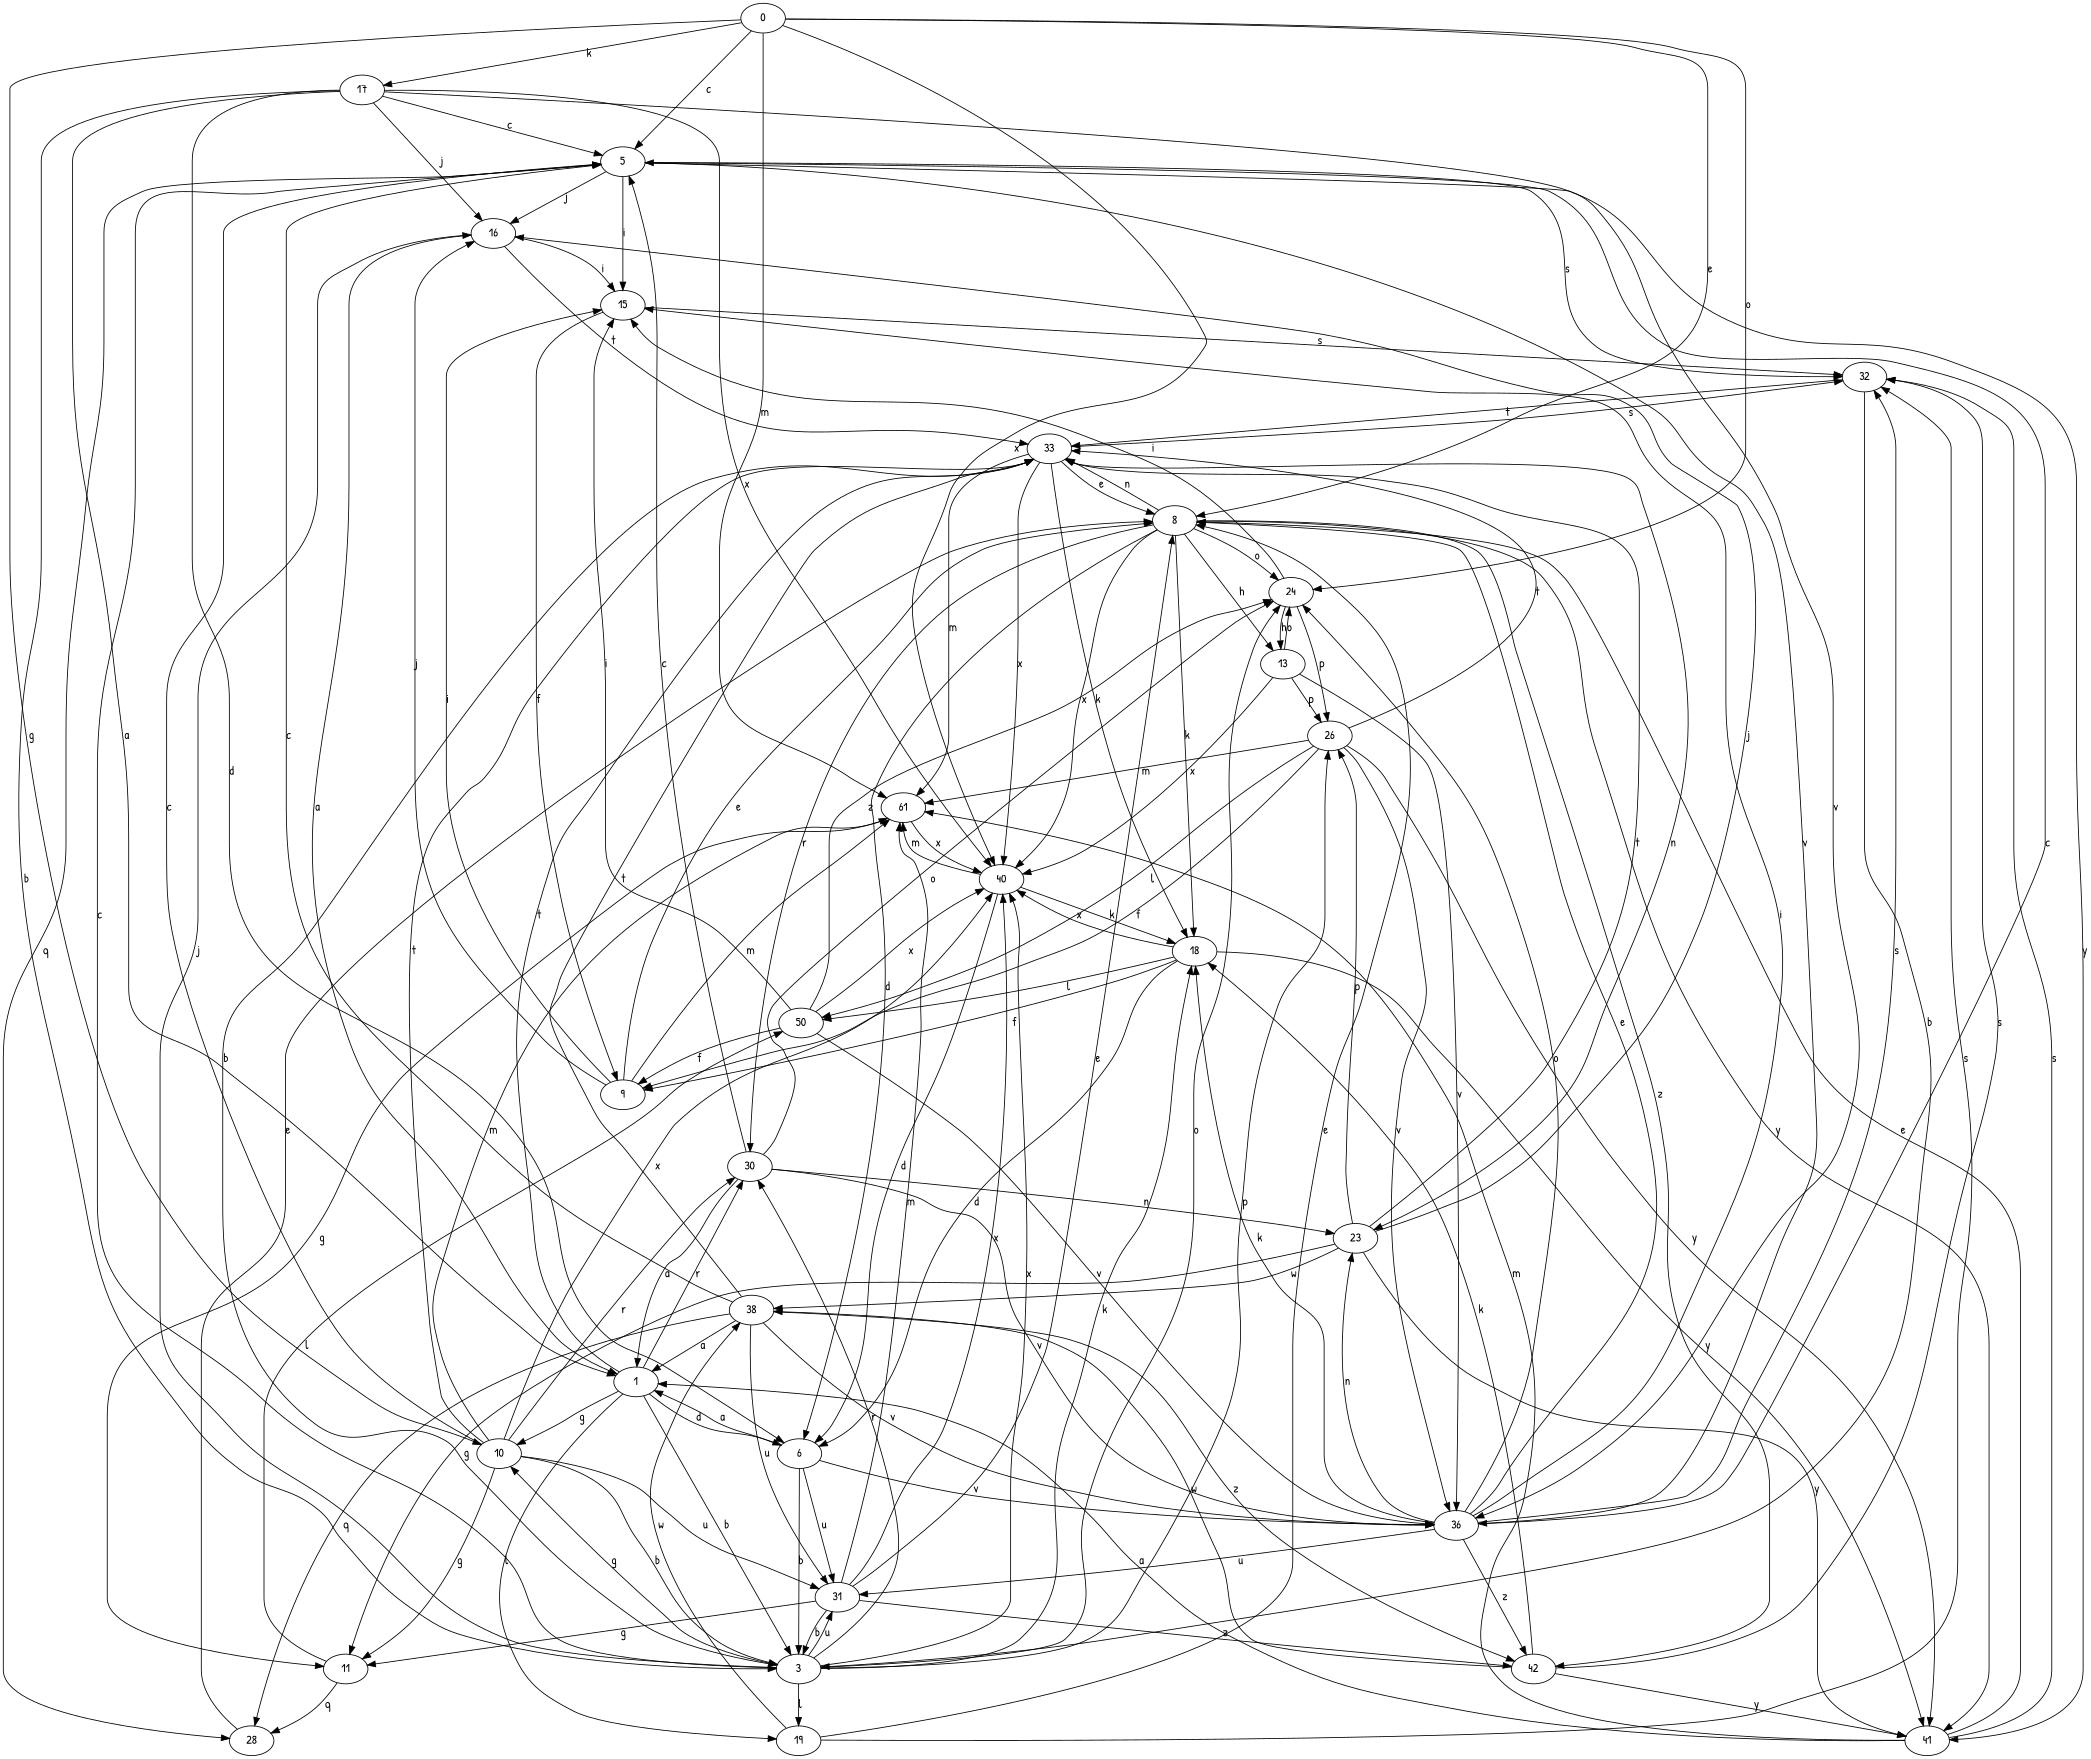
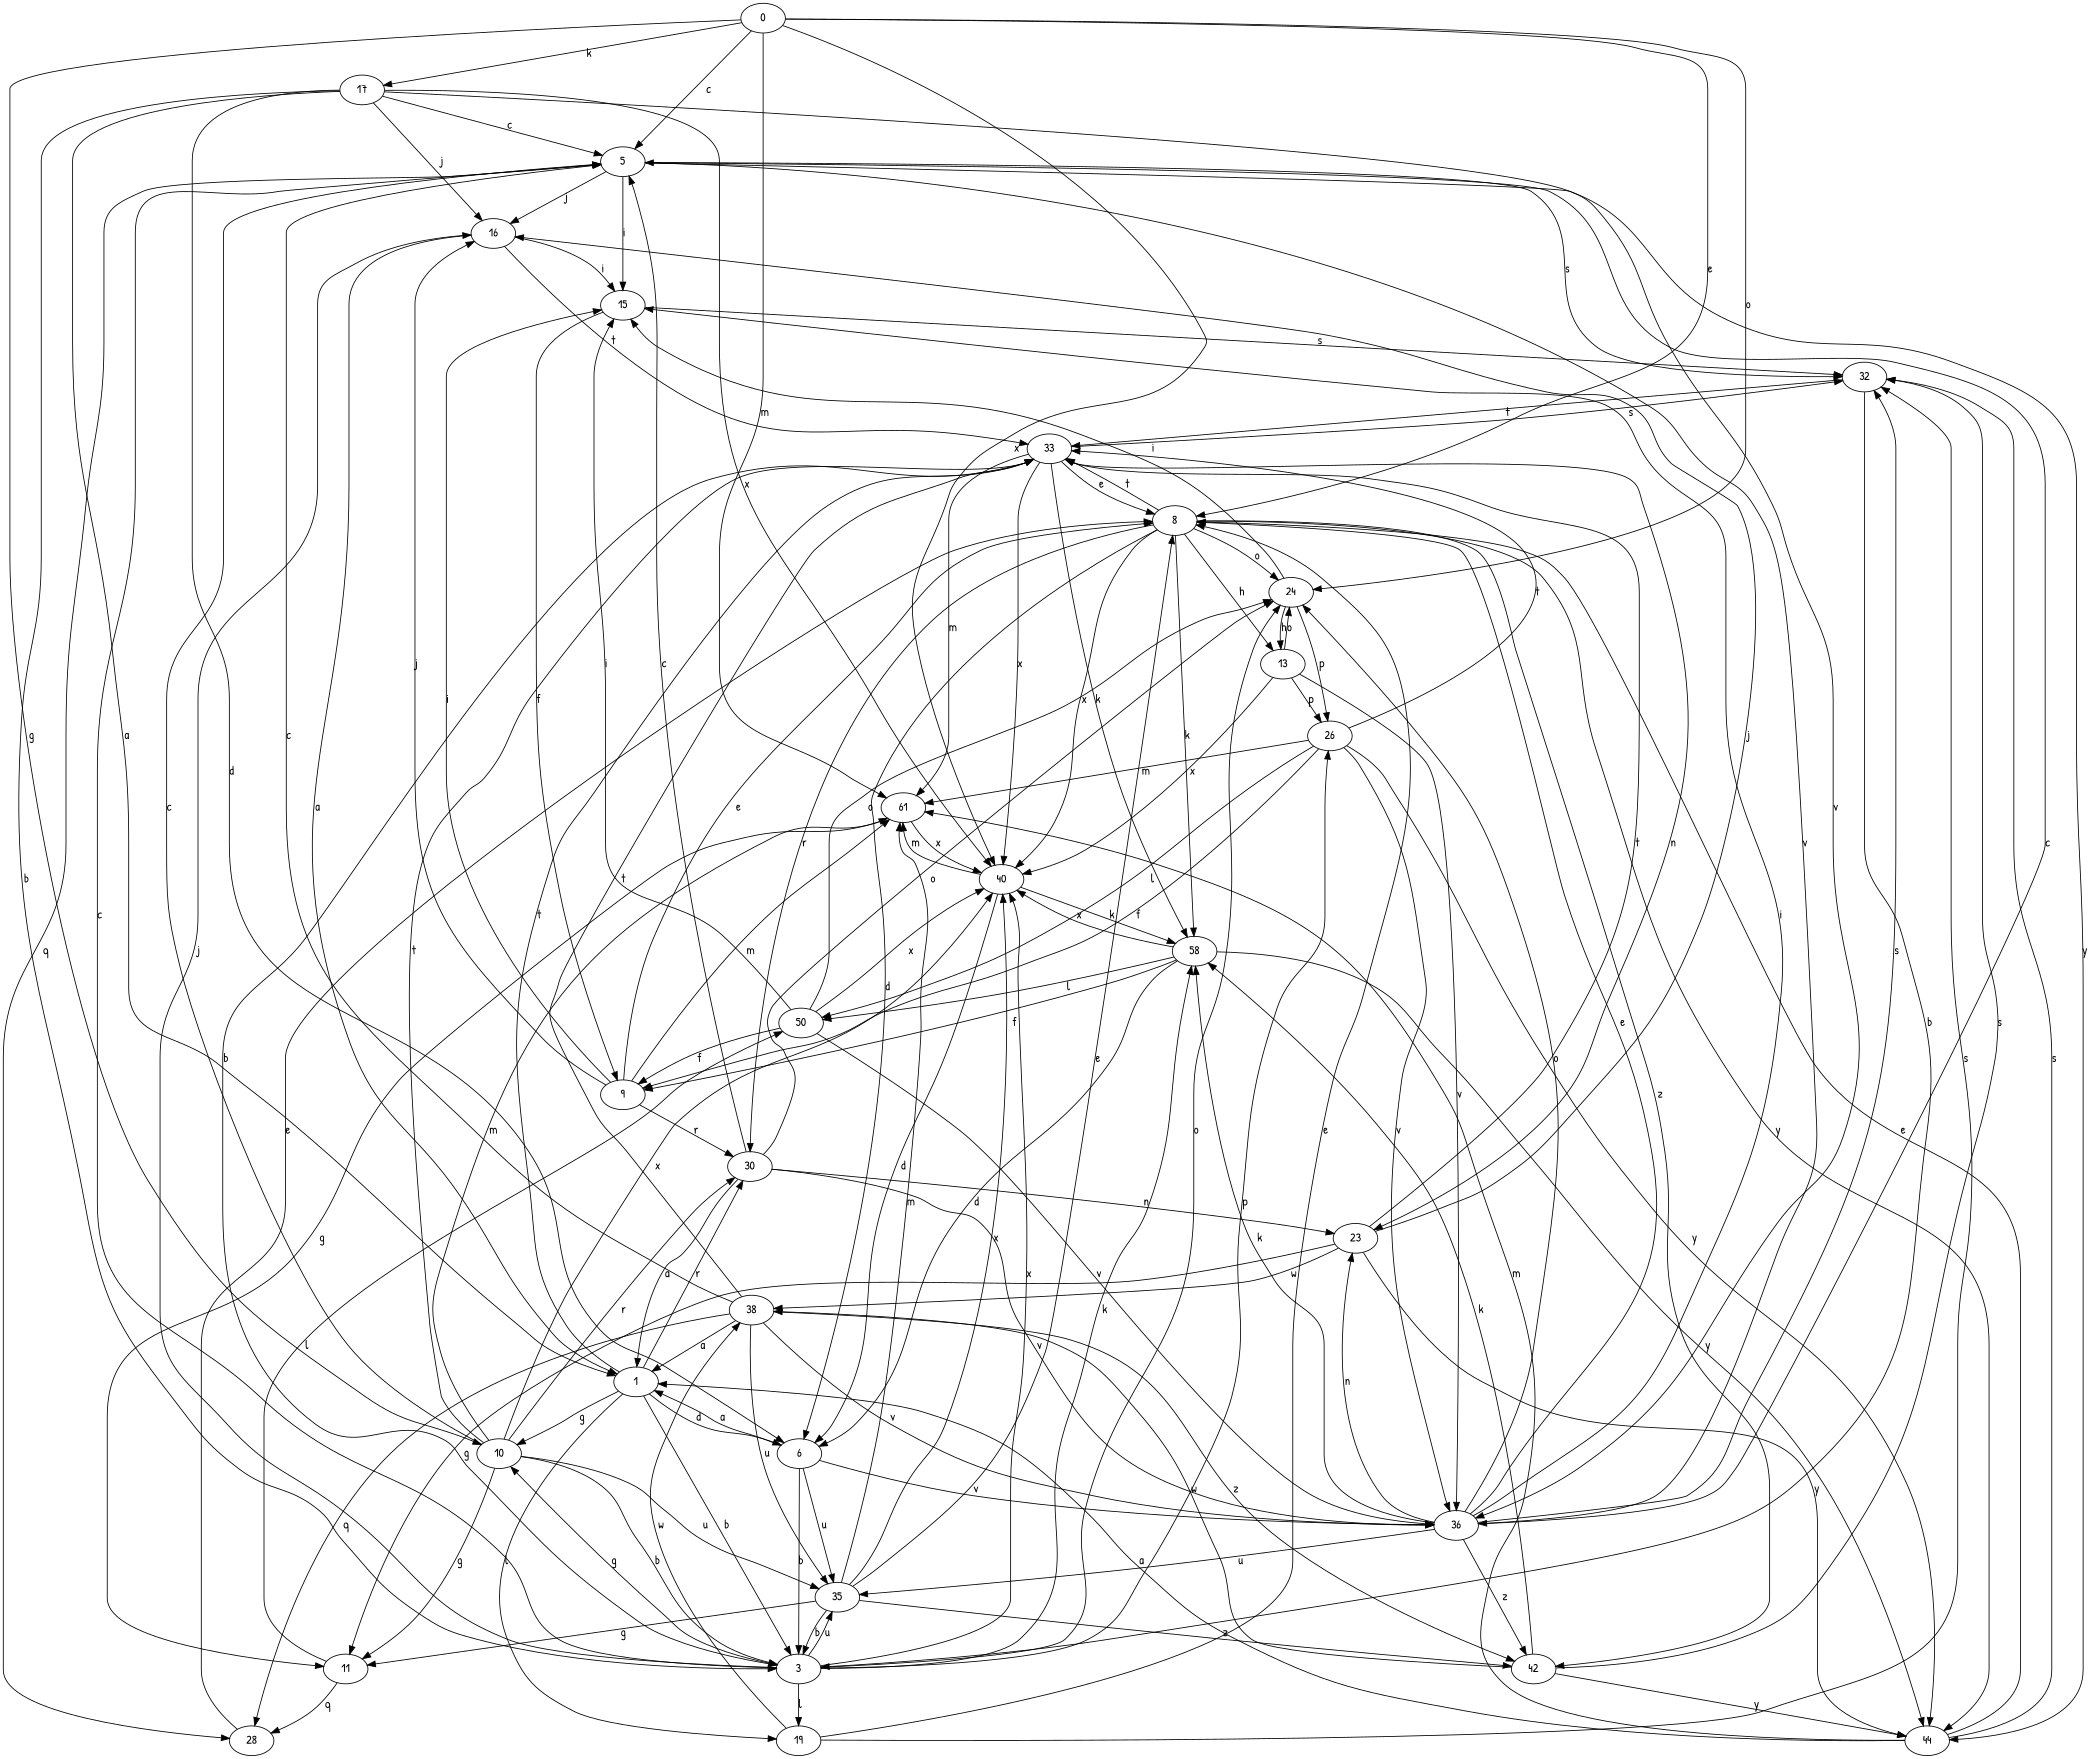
(1127, 485) -> (1127, 485)
(871, 808) -> (871, 808)
(1195, 951) -> (1195, 951)
(1355, 990) -> none
(882, 1454) -> (683, 1129)
(837, 1597) -> (837, 1597)
(1927, 1741) -> (1927, 1741)
